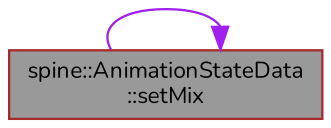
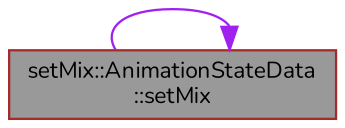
(166, 85) -> (173, 85)
